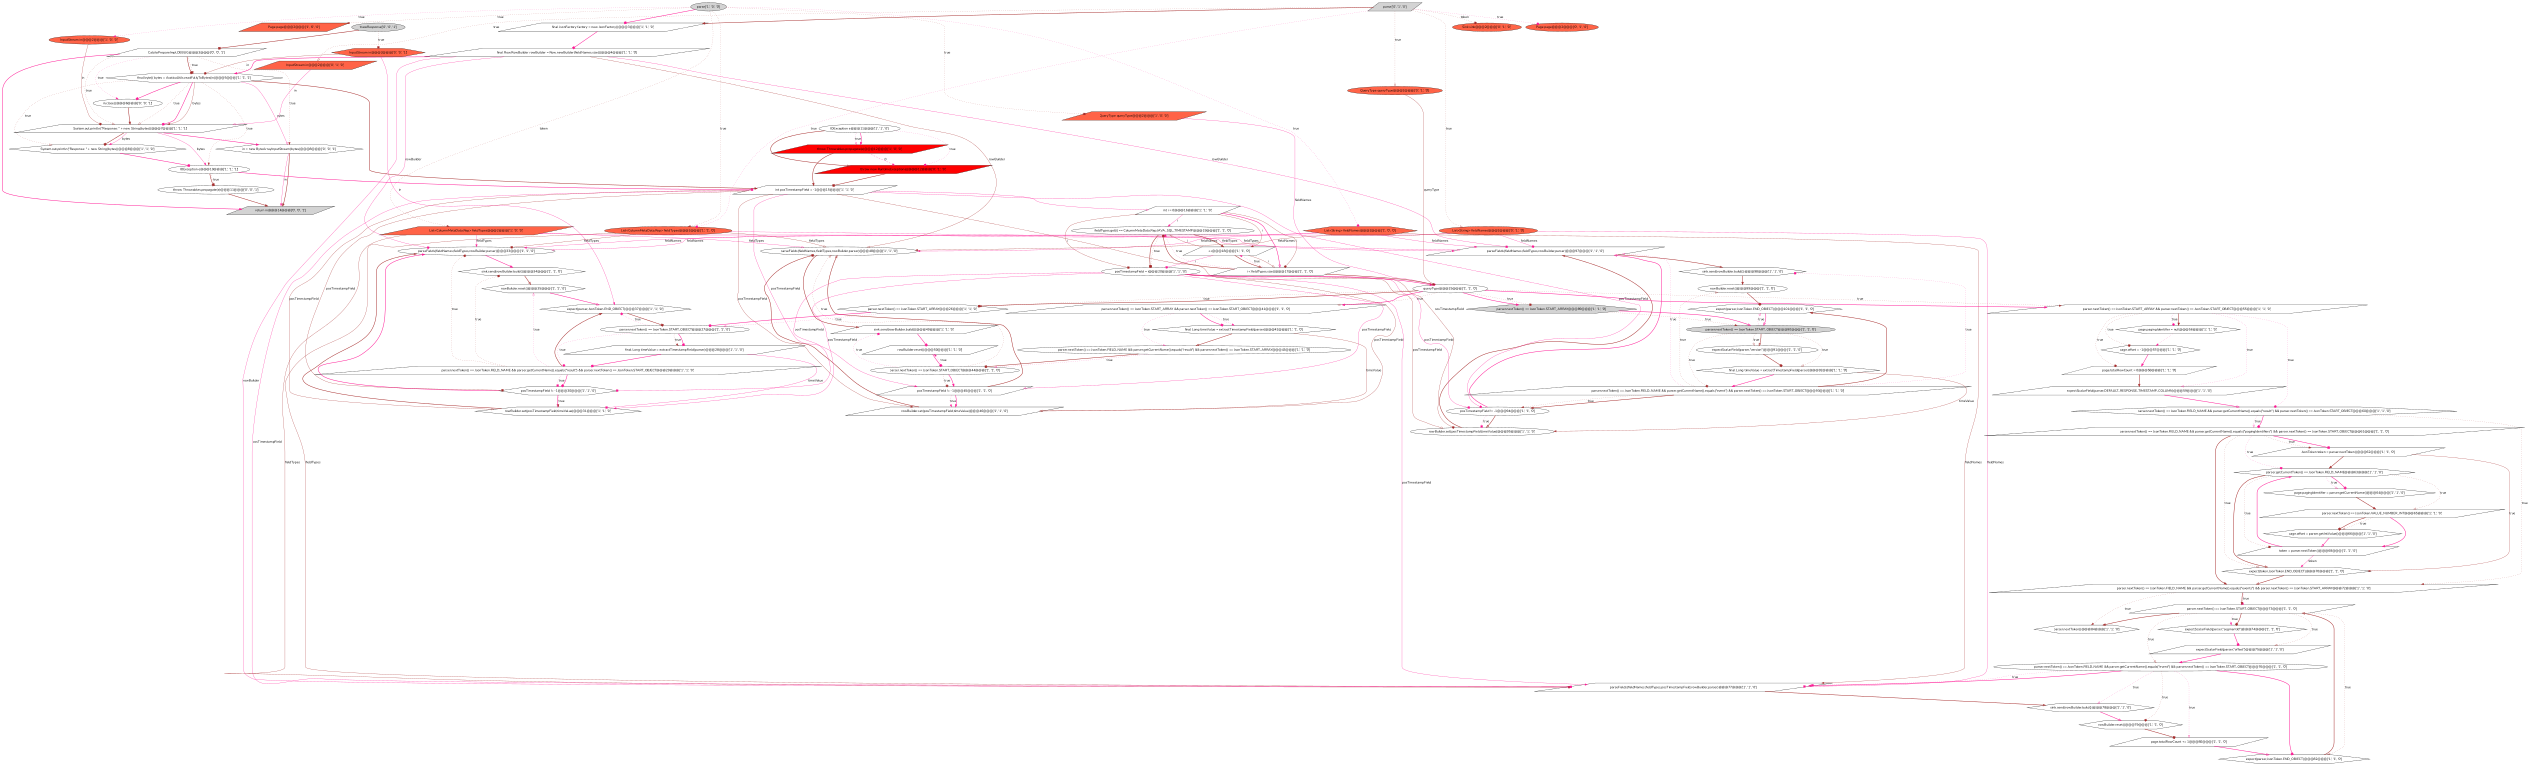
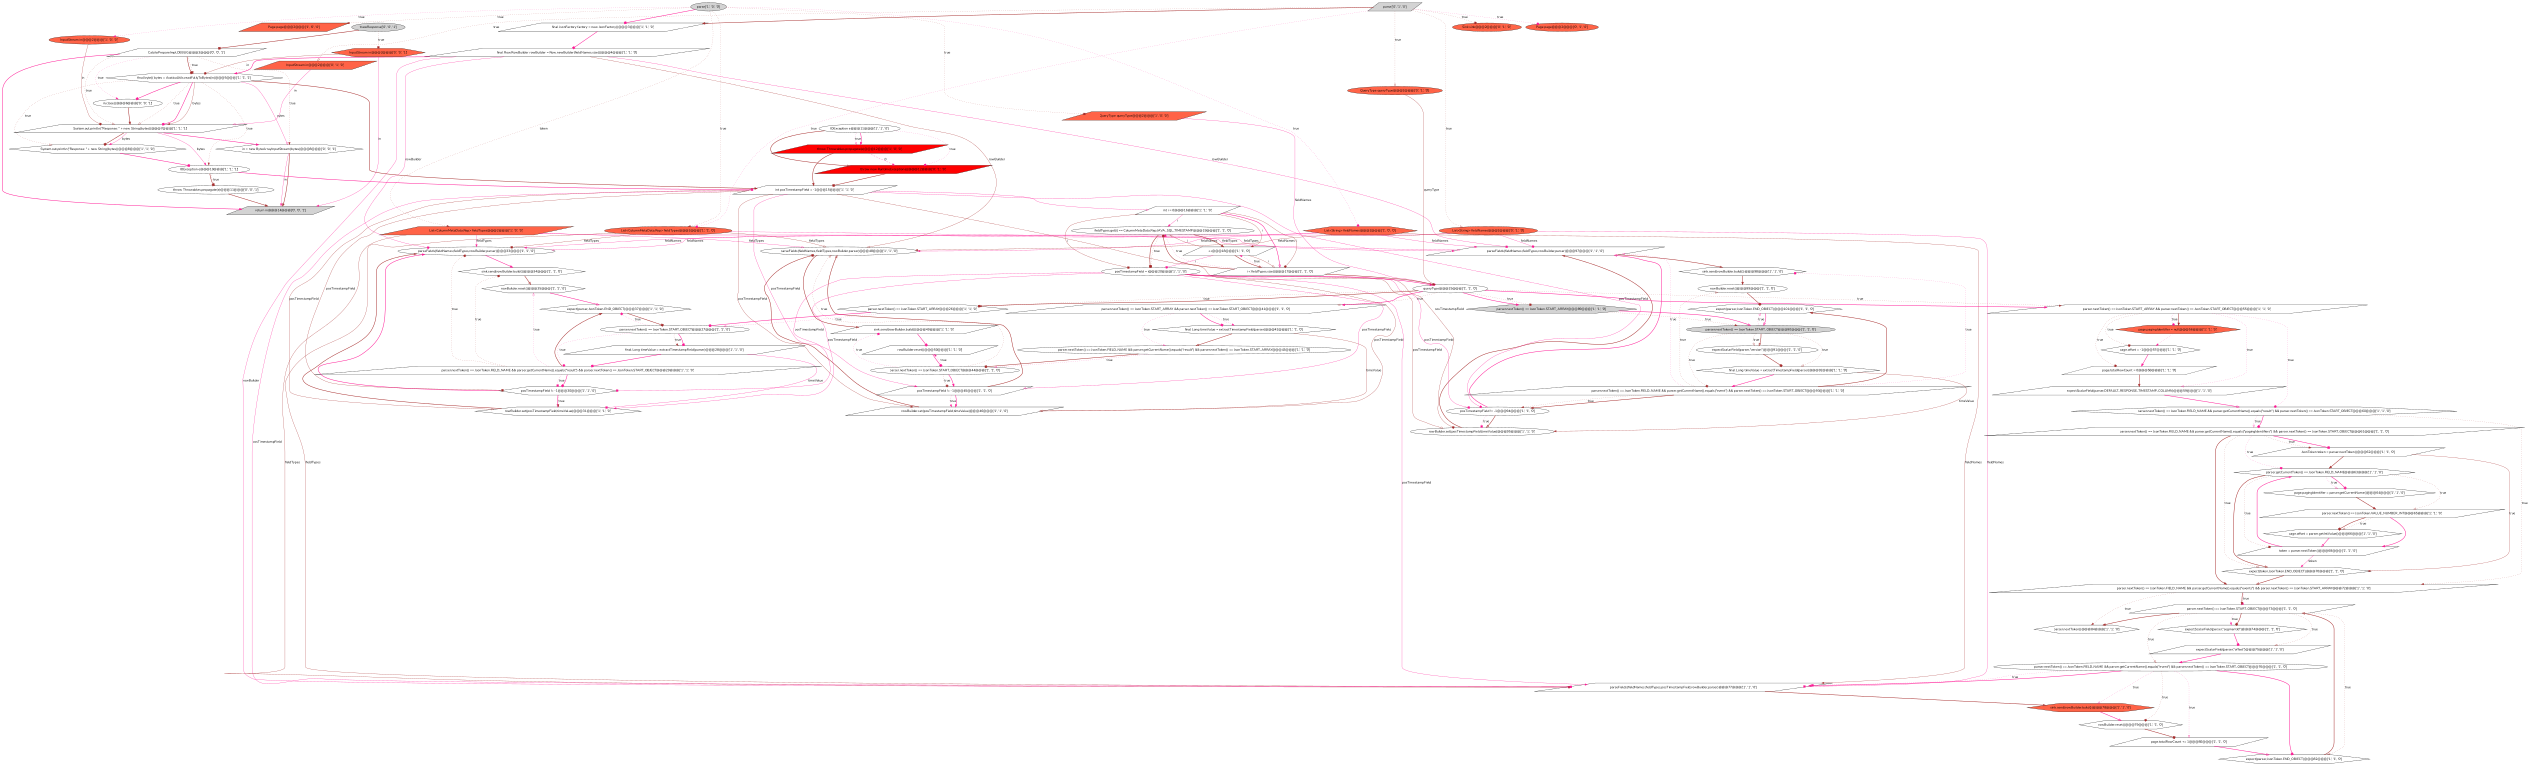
(1465, 17) -> (1465, 17)
(460, 206) -> (378, 149)
(2178, 330) -> (2178, 330)
(2091, 708) -> (2091, 708)
